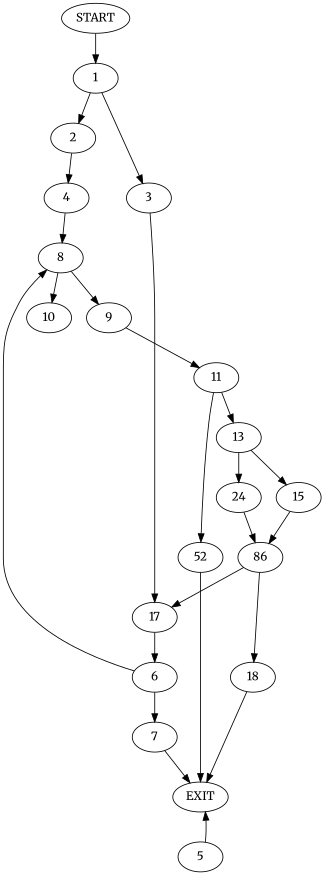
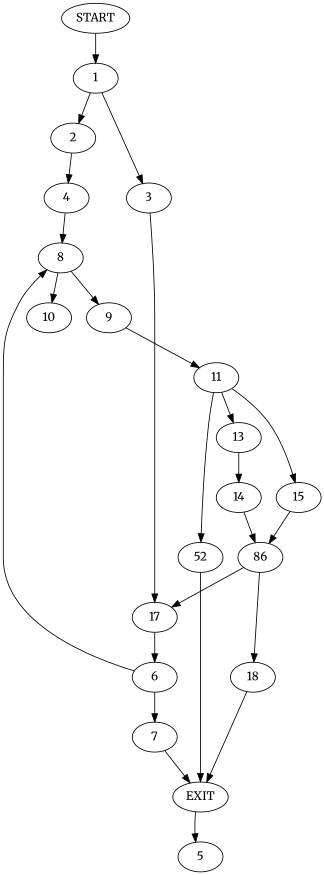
(266, 465) -> (271, 426)
(239, 498) -> (239, 498)
(206, 831) -> (195, 823)
